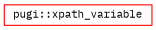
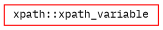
(78, 15) -> (81, 15)
